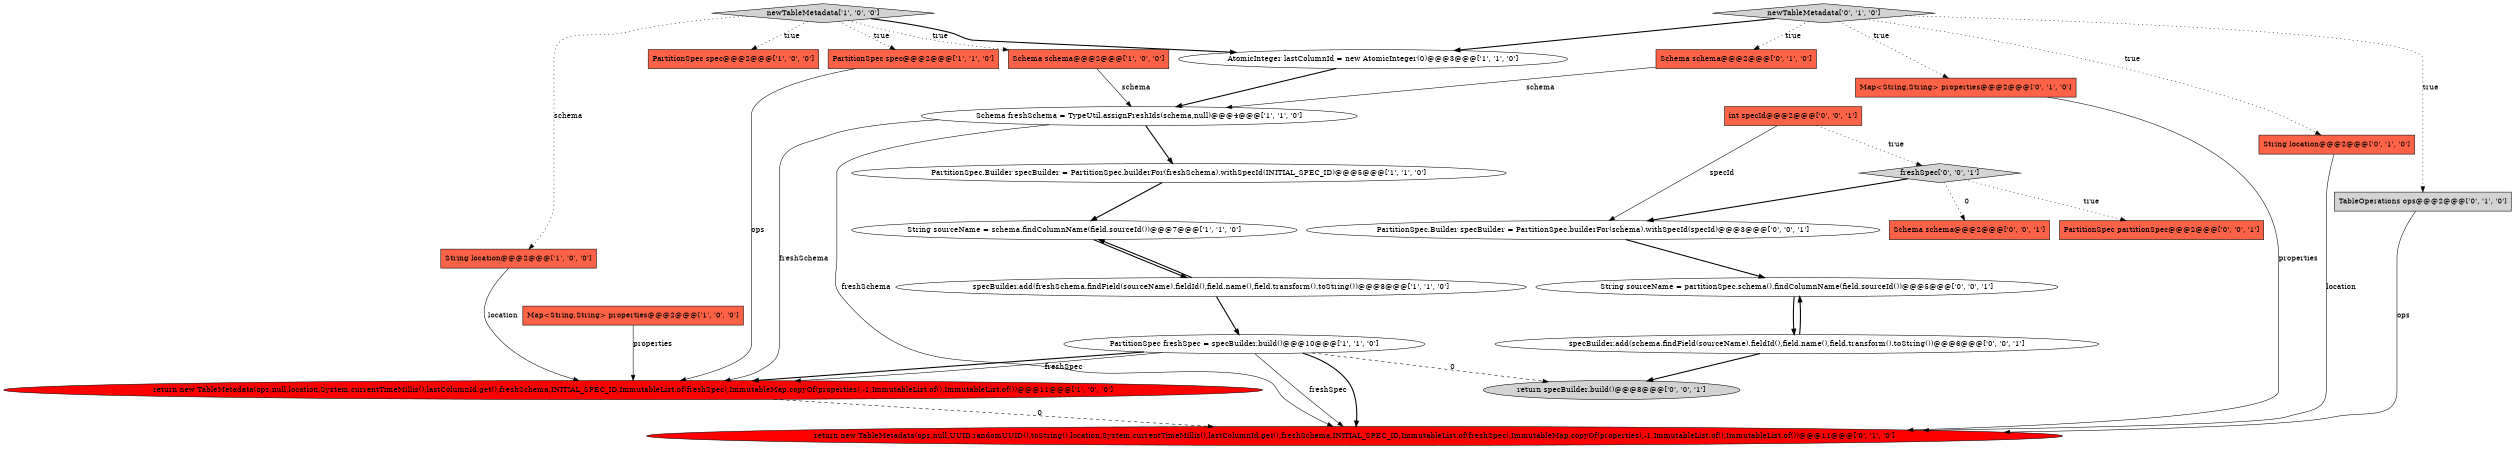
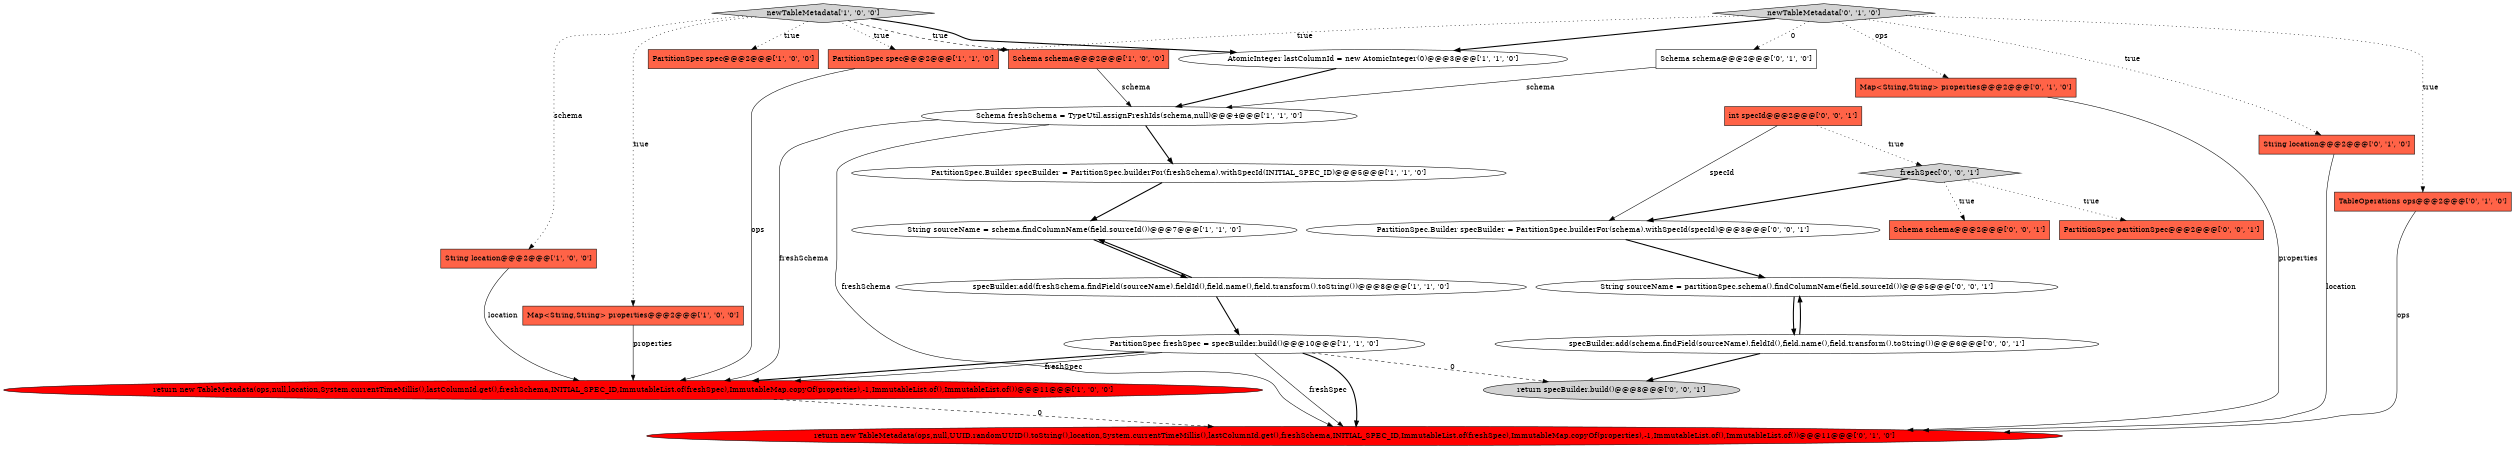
none -> (1373, 29)
(1793, 36) -> (1793, 36)
(1882, 36) -> (1882, 36)
(925, 39) -> (925, 39)
(1736, 59) -> (1736, 59)
none -> (633, 112)
(1967, 202) -> (1967, 202)
(2423, 202) -> (2423, 202)
